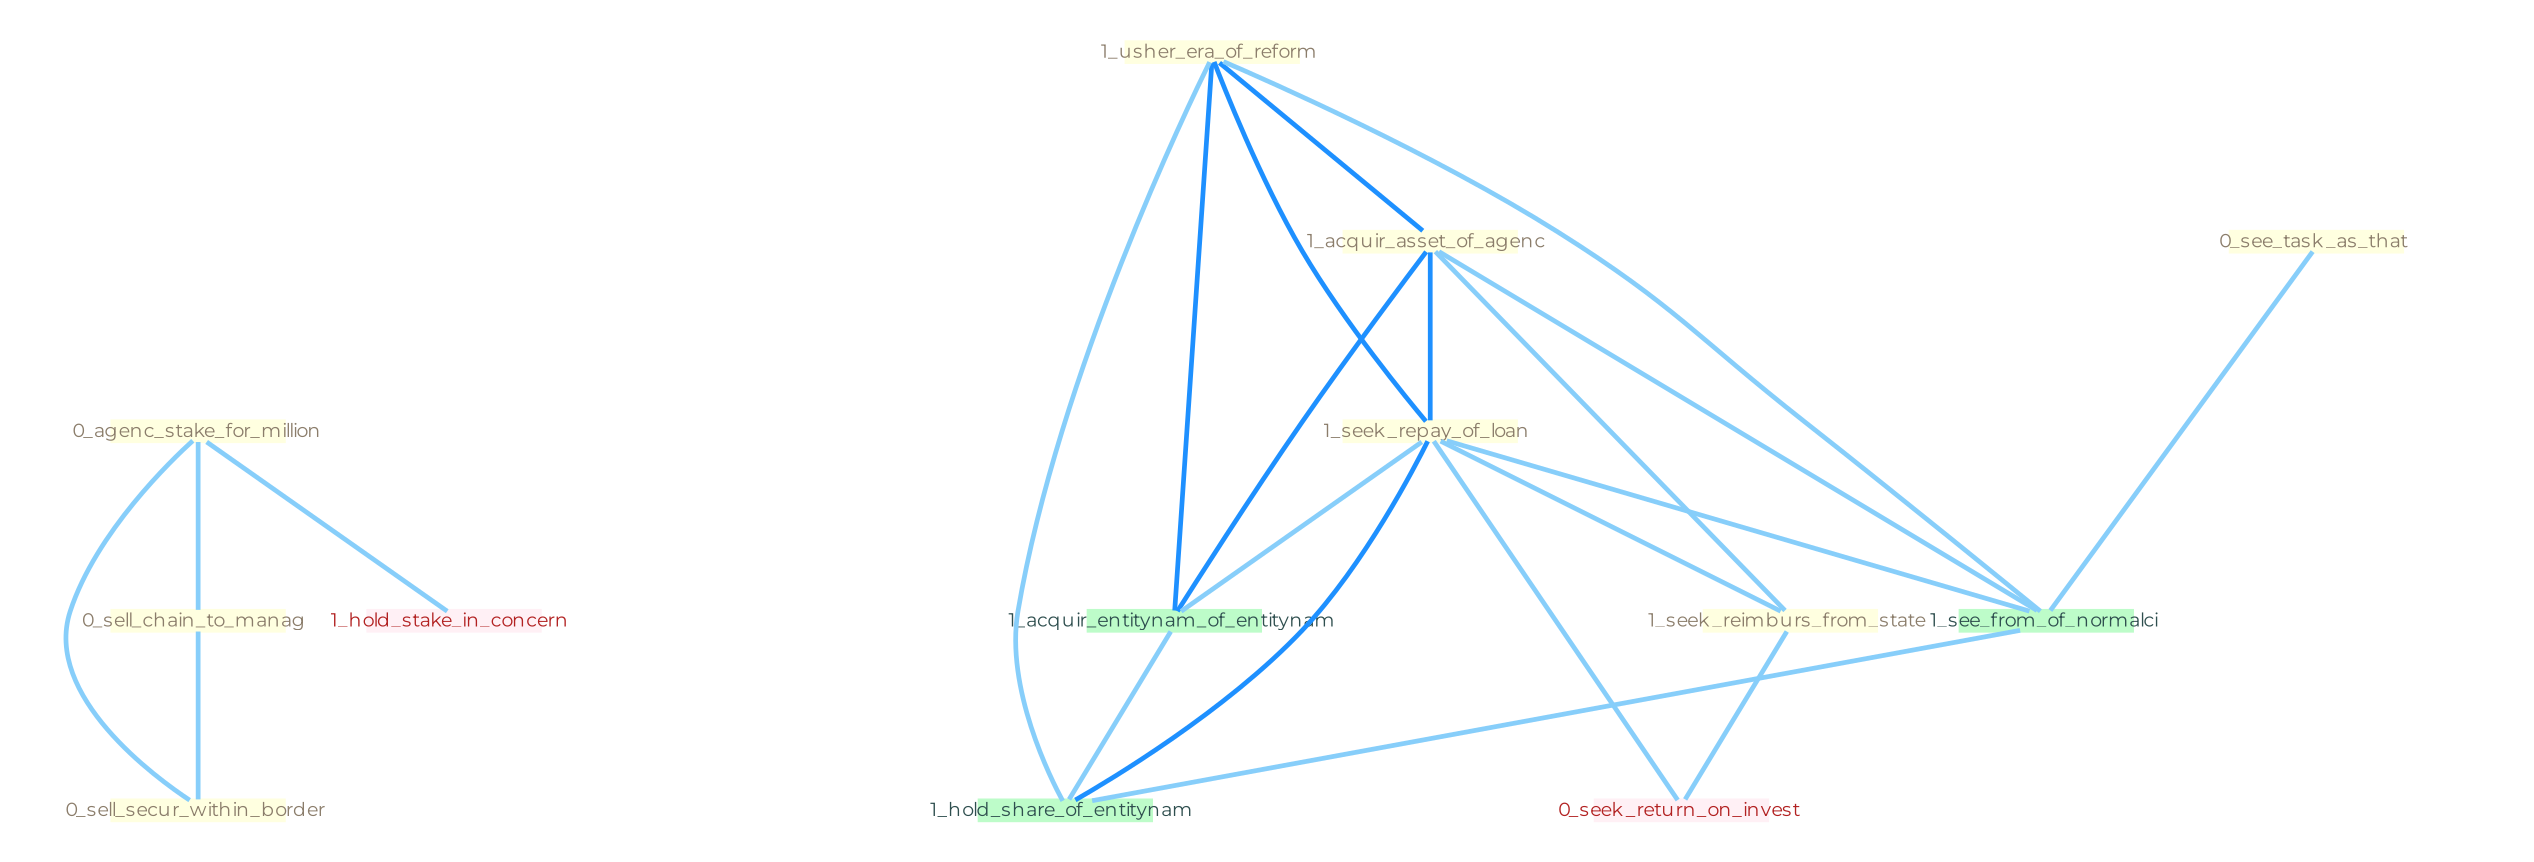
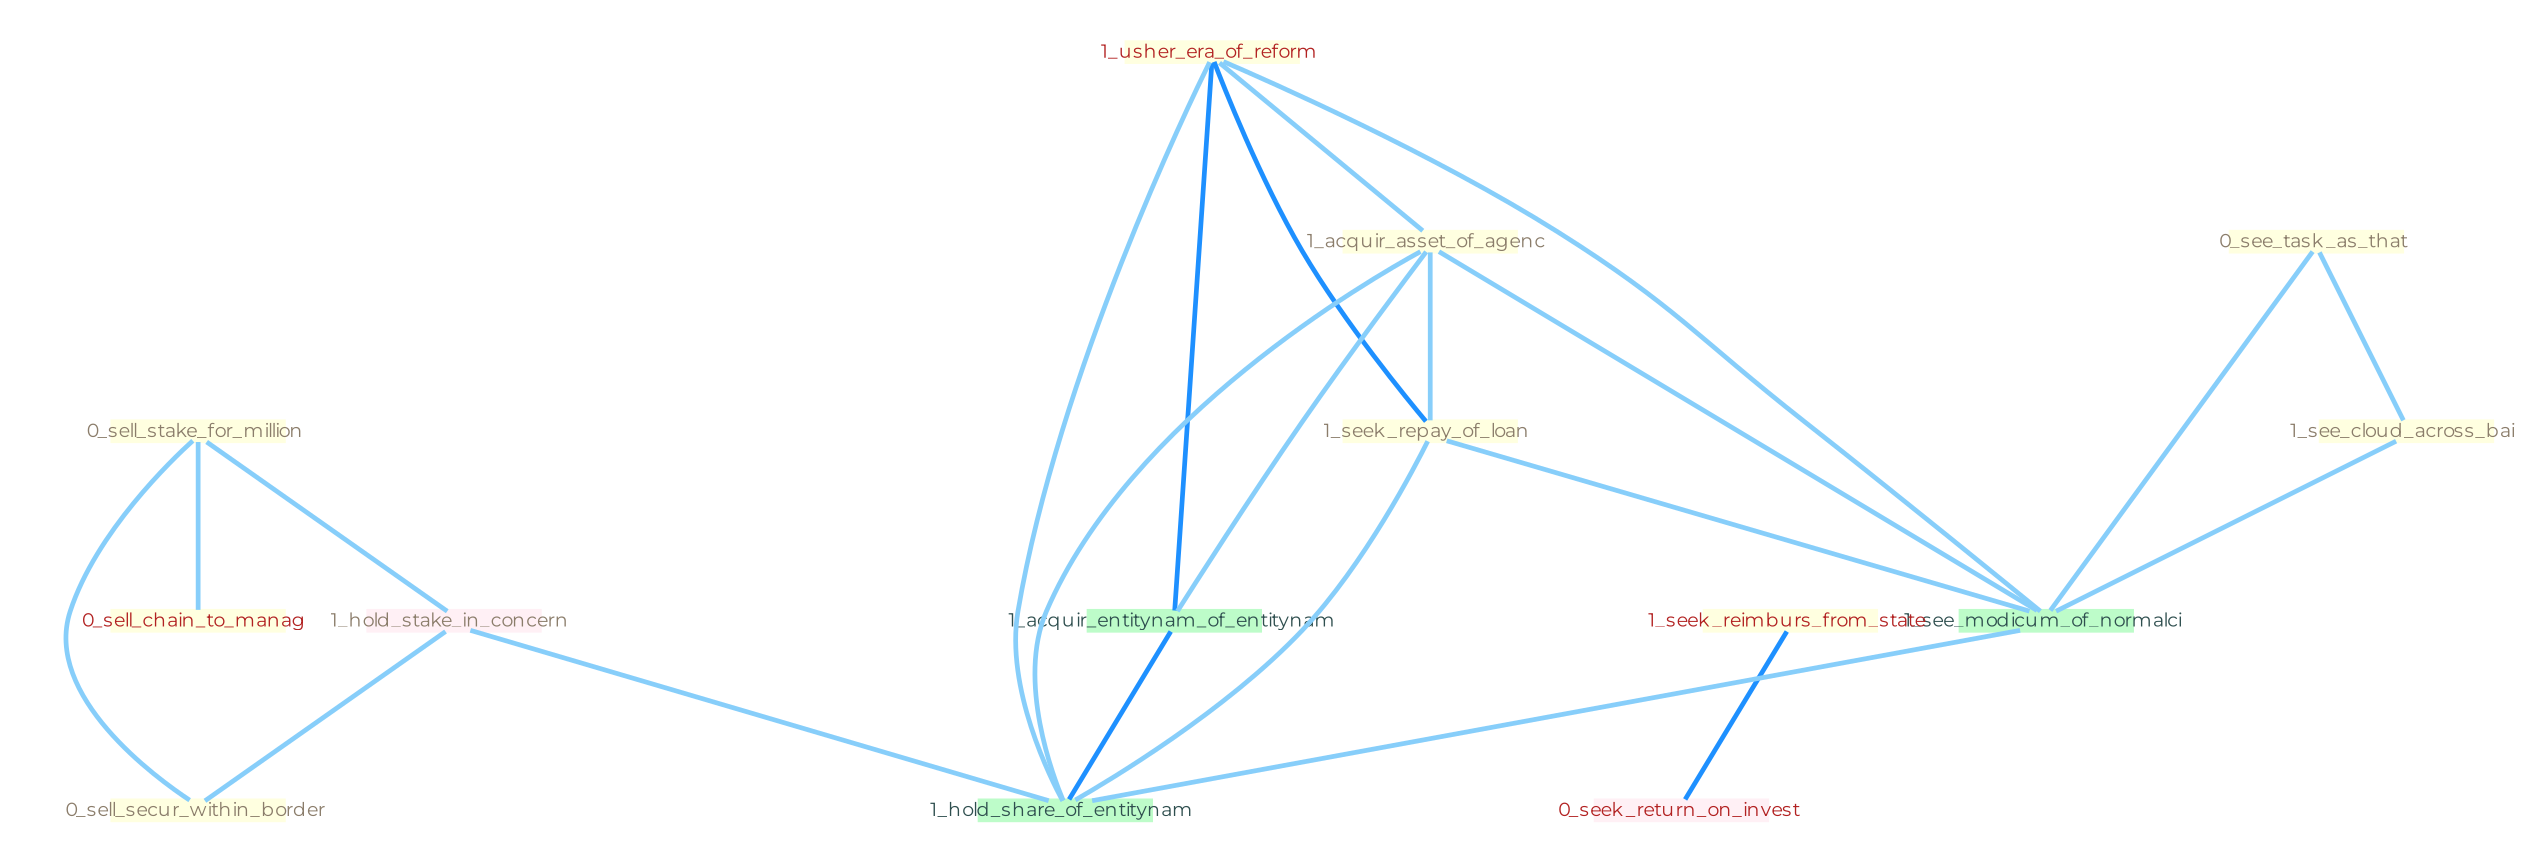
(1212, 52) -> (1212, 52)
(1321, 147) -> (1321, 147)
(1430, 336) -> (1430, 336)
(1298, 429) -> (1298, 429)
(198, 431) -> (198, 431)
(1610, 431) -> (1137, 473)
none -> (2406, 431)
(1611, 526) -> none
(1301, 527) -> none
(198, 621) -> (198, 621)
(454, 621) -> (454, 621)
(1556, 621) -> none
(1790, 621) -> (1790, 621)
(2046, 621) -> (2046, 621)
(1282, 650) -> (1282, 650)
(198, 715) -> (325, 716)
(1120, 715) -> (1120, 715)
(1736, 715) -> (1736, 715)
none -> (760, 716)
